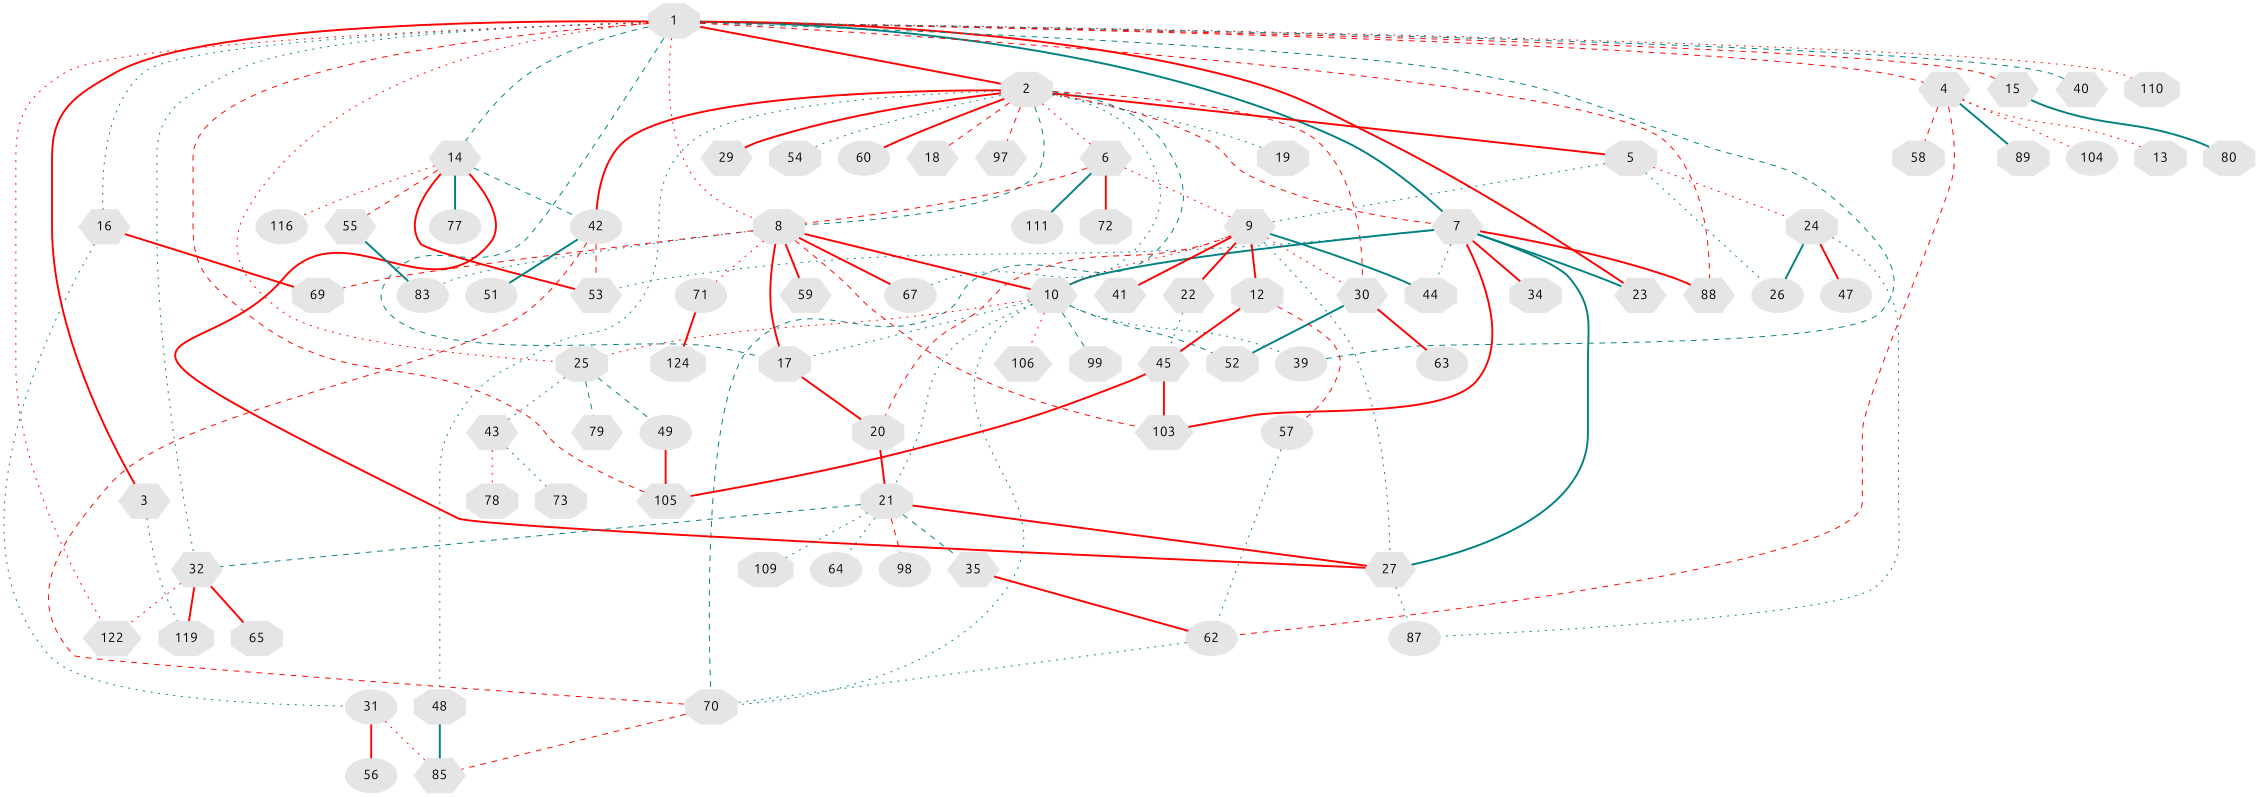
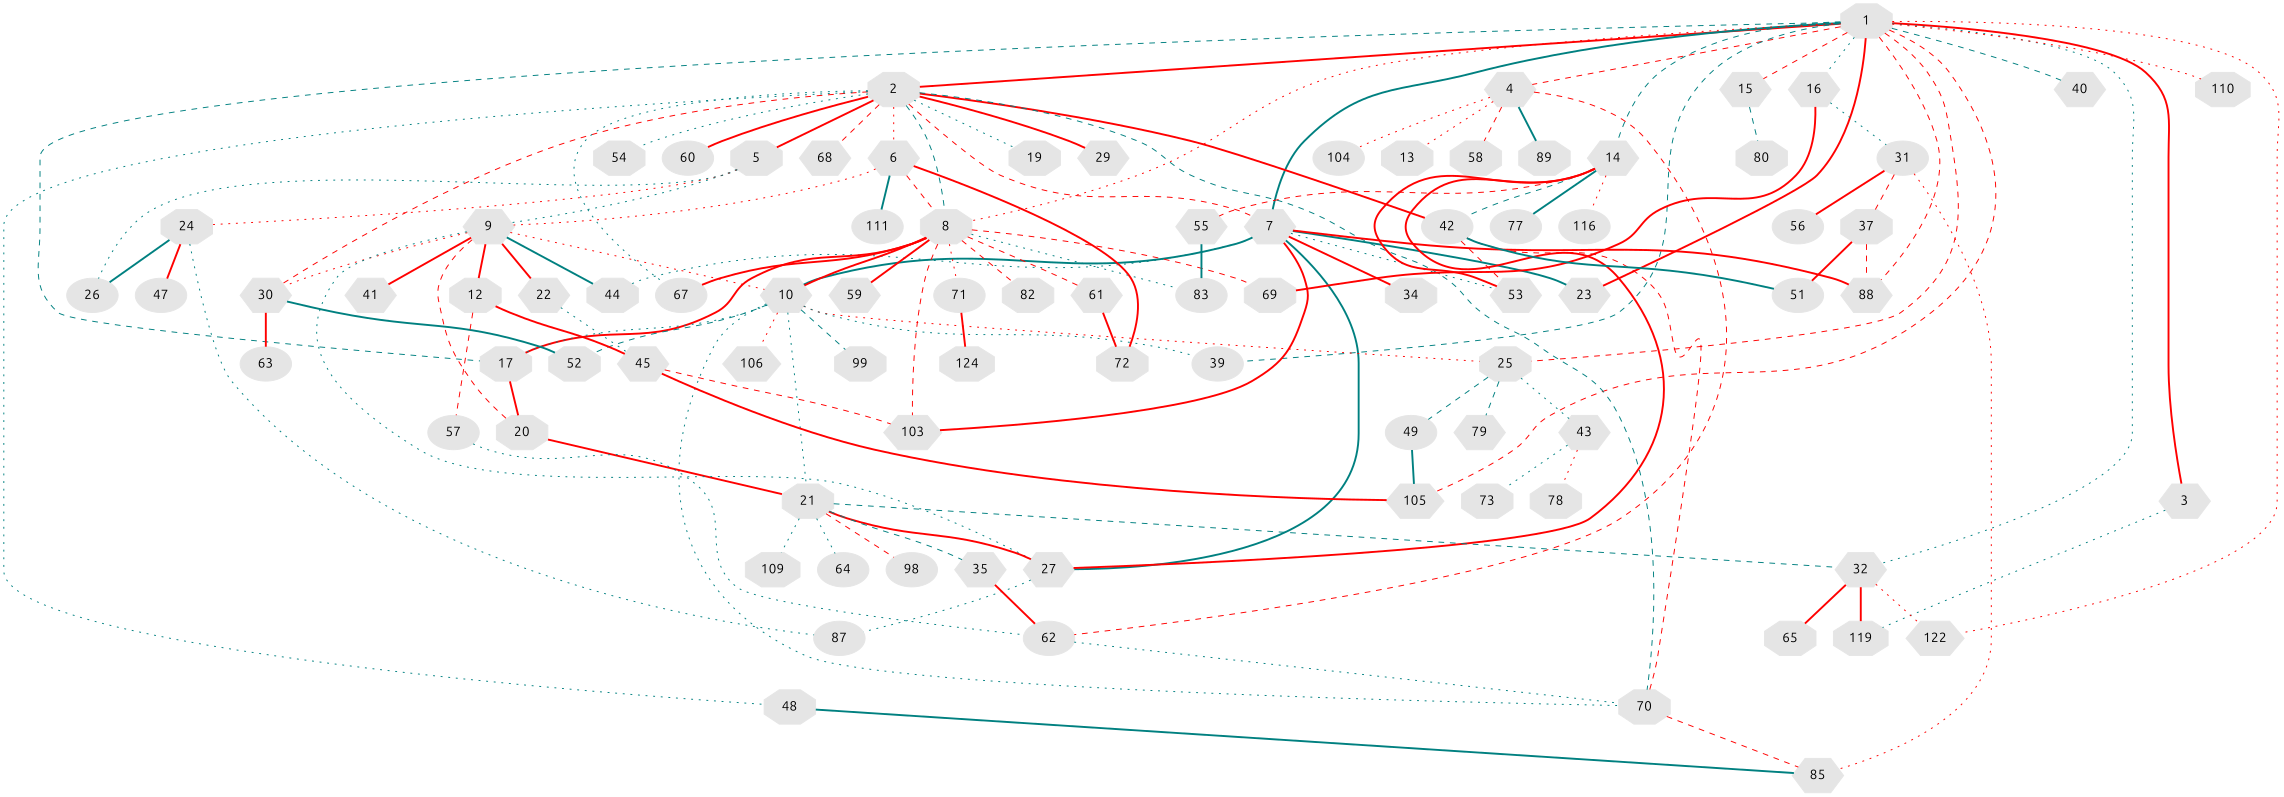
(2120, 124) -> (1754, 124)
(932, 158) -> (825, 158)
(1001, 158) -> none
(265, 187) -> (1877, 321)
none -> (1866, 227)
none -> (1028, 295)
none -> (1097, 295)
(1164, 398) -> (778, 395)
(666, 467) -> (1413, 467)
